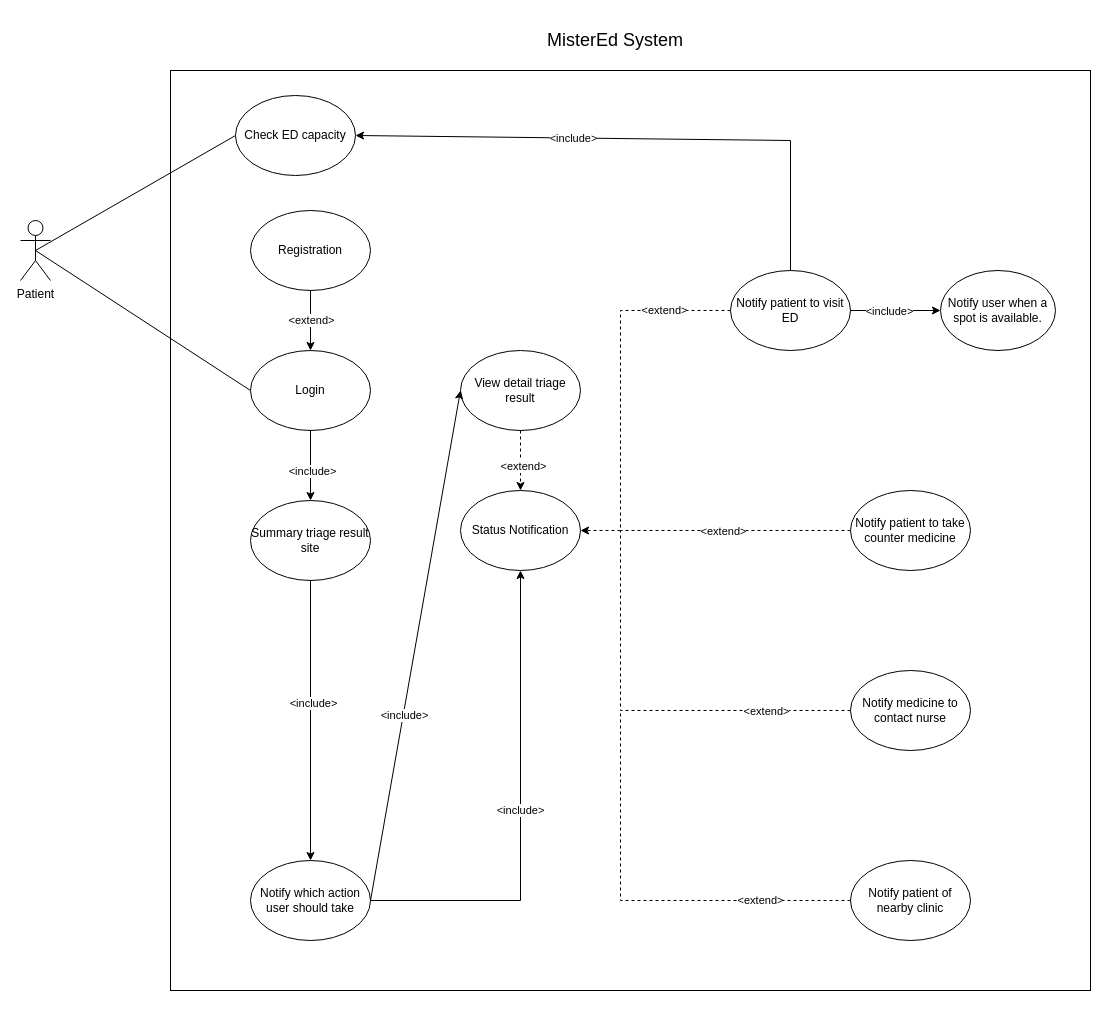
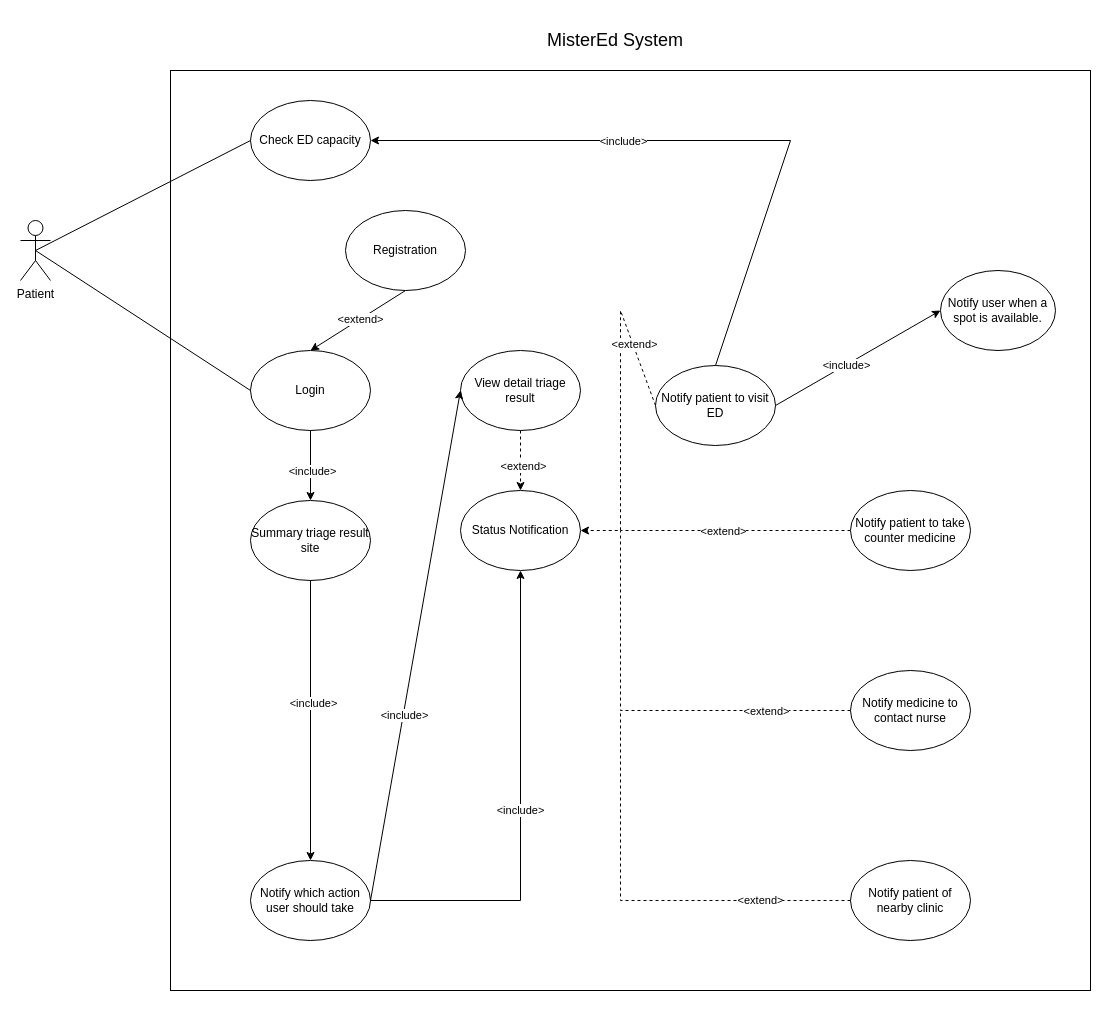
(296, 136) -> (311, 141)
(311, 251) -> (406, 251)
(791, 311) -> (716, 406)
